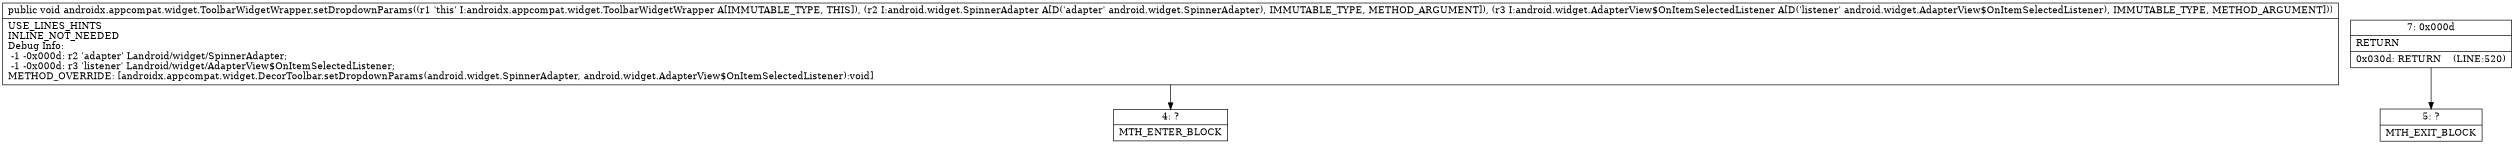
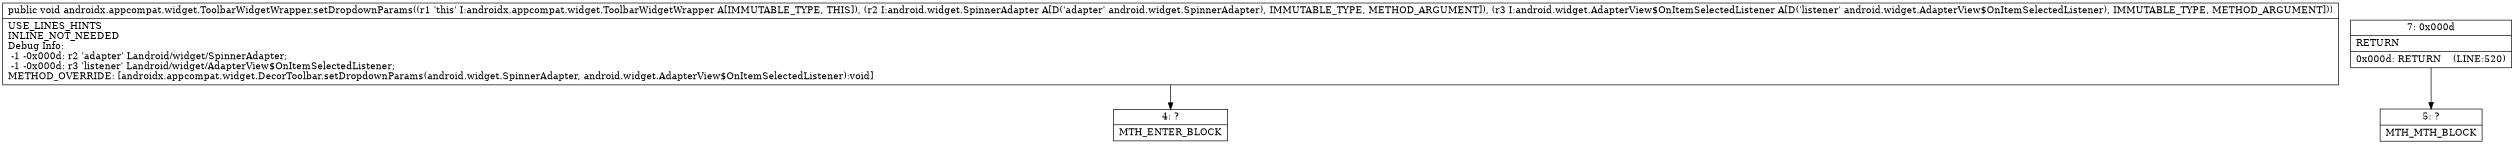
(2431, 59) -> (2431, 59)
(2431, 133) -> (2431, 133)
